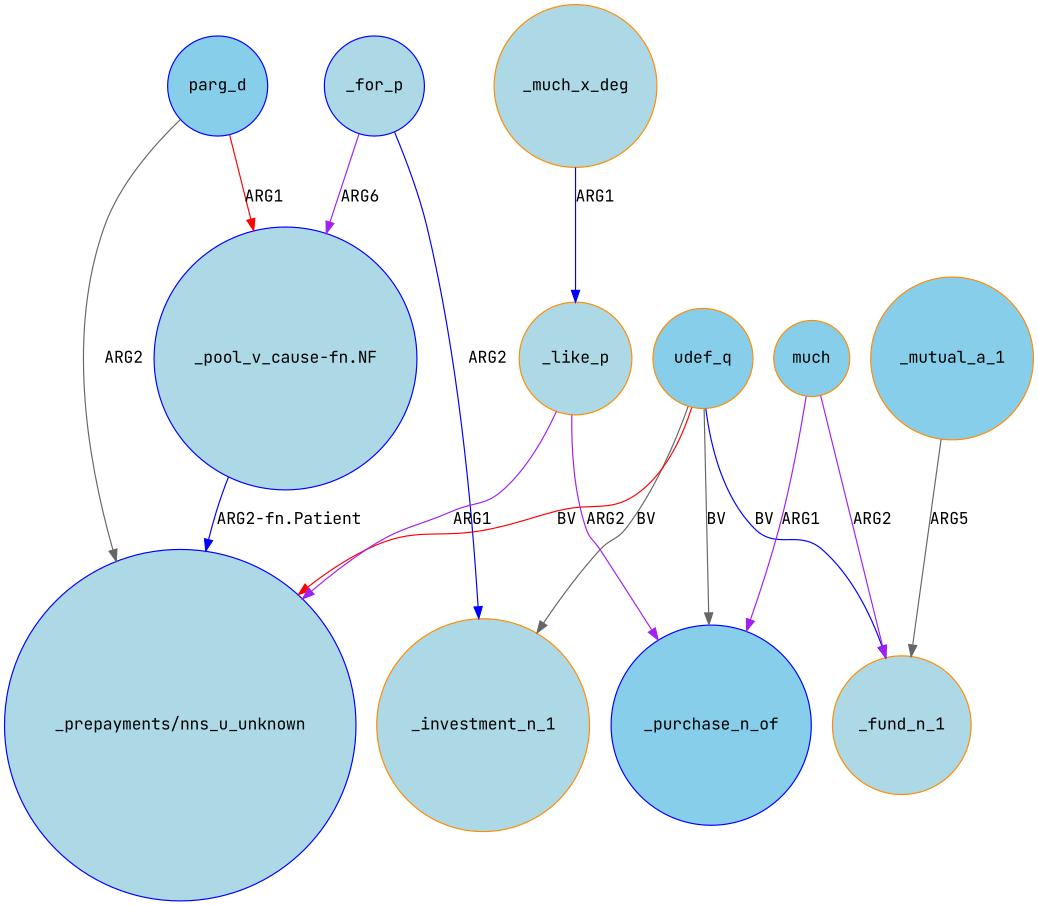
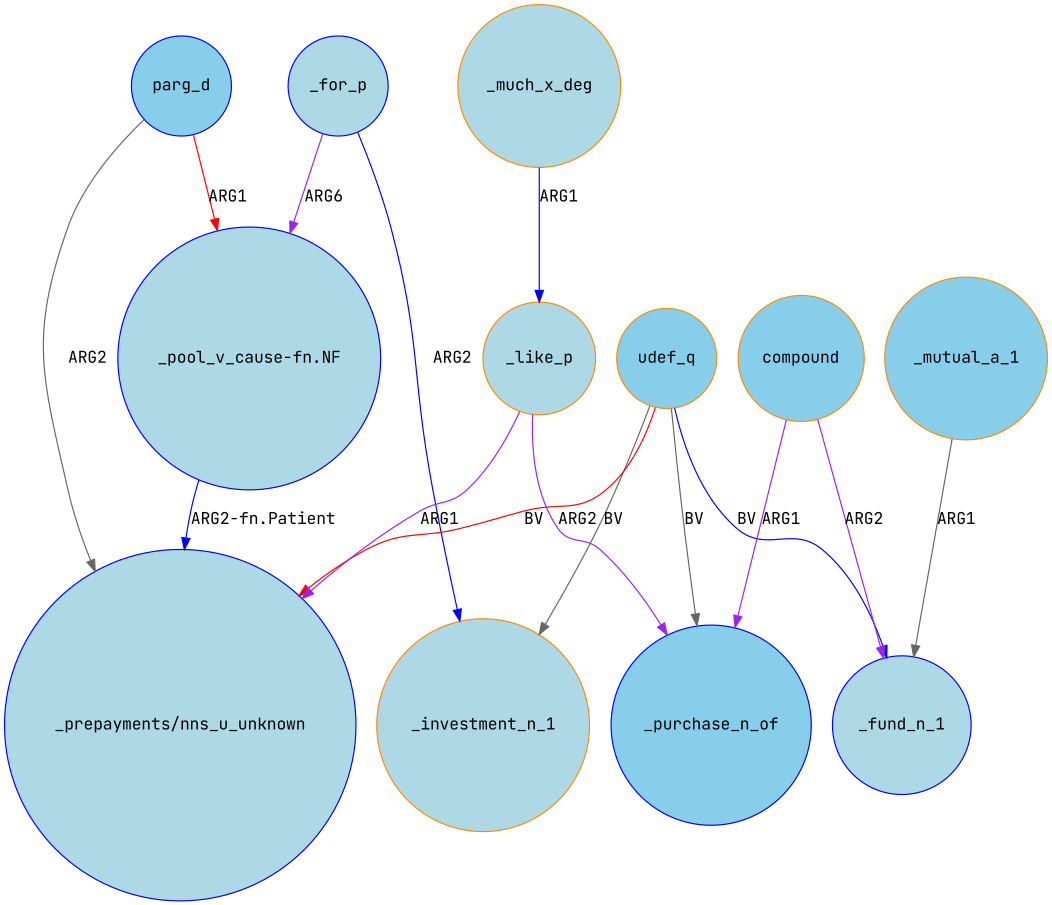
(812, 358) -> (801, 358)
(950, 520) -> (957, 520)
(902, 725) -> (902, 725)
